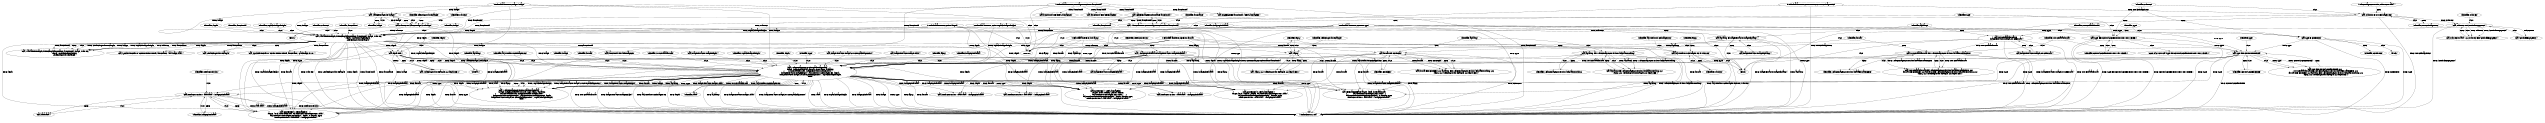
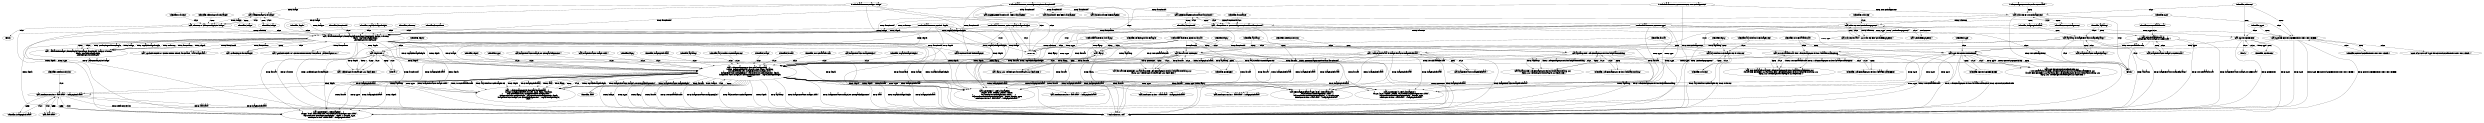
none -> (2252, 48)
